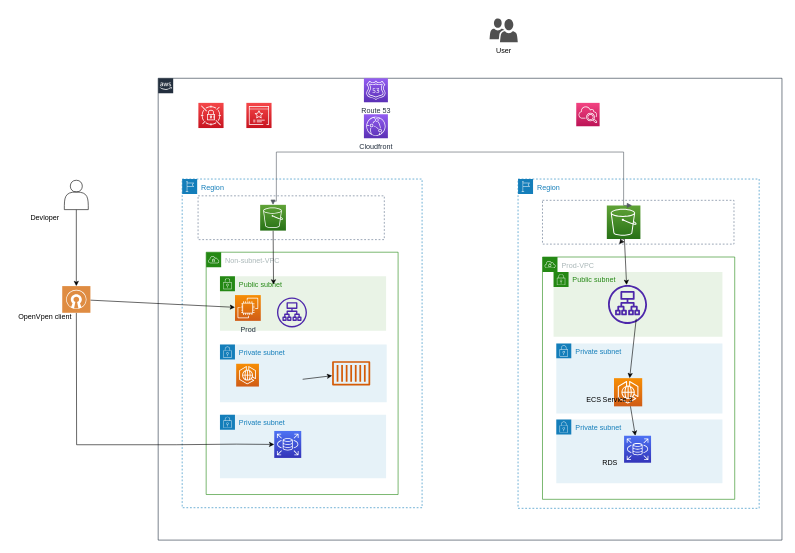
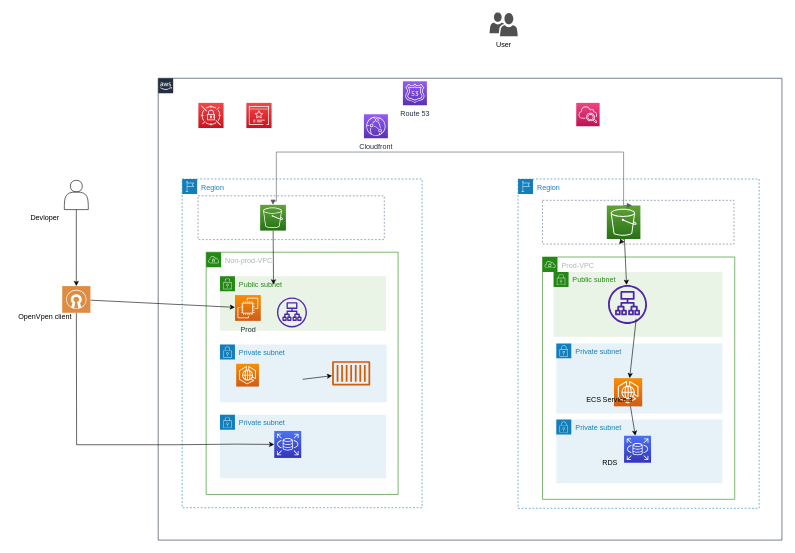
(504, 30) -> (504, 24)
(376, 90) -> (415, 93)
(254, 261) -> (249, 261)
